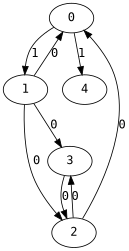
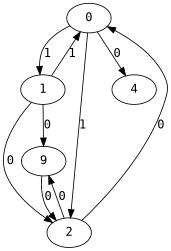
(55, 54) -> (72, 54)
(82, 54) -> (117, 54)
none -> (79, 121)
(70, 161) -> (44, 161)
